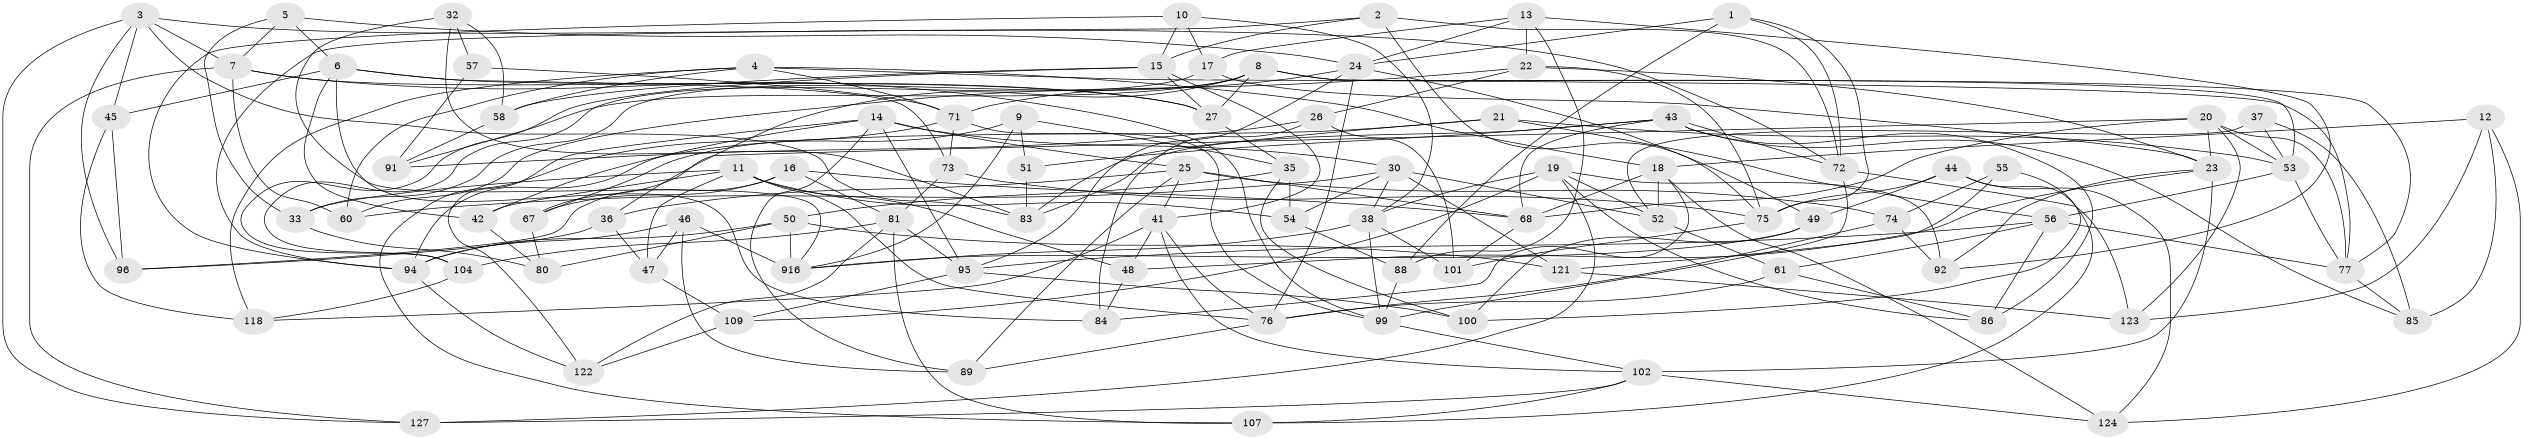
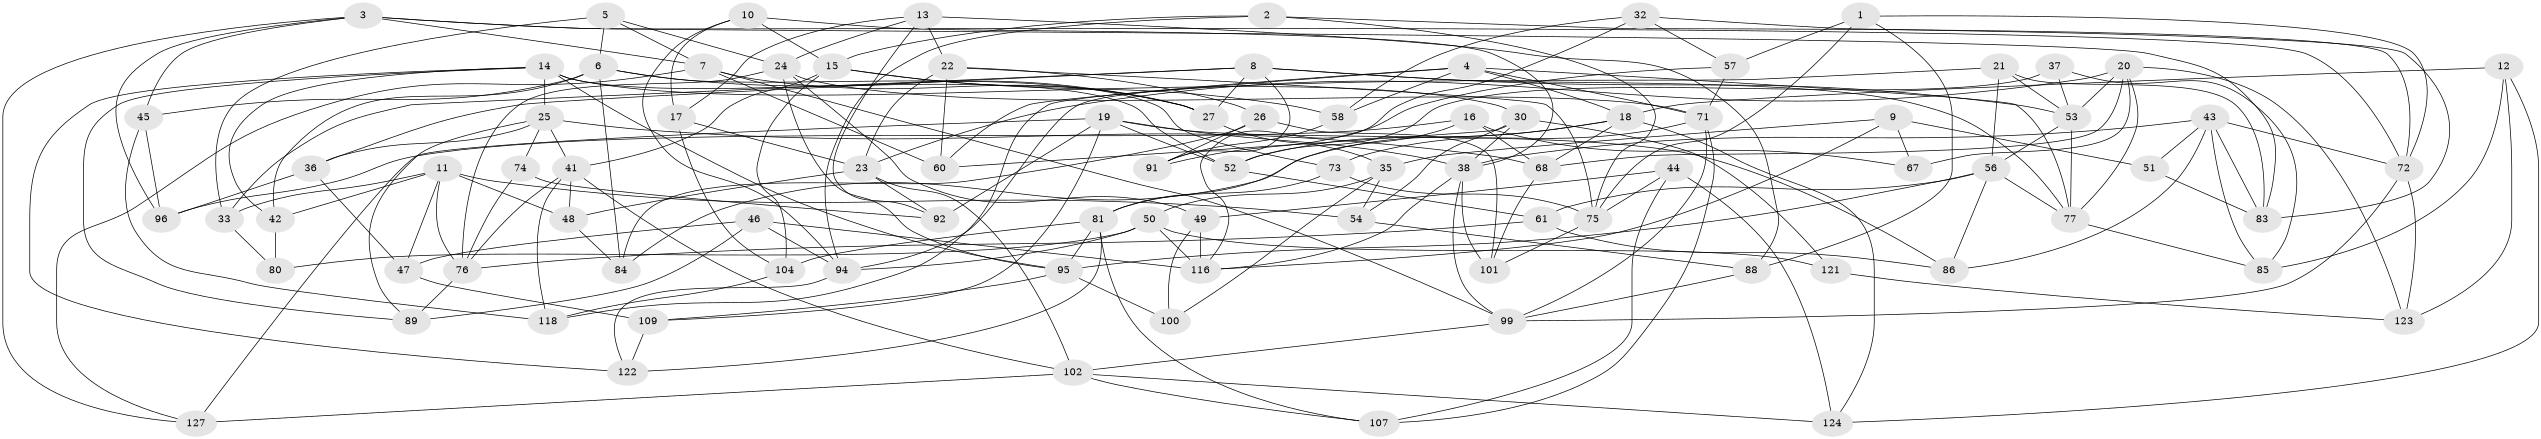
(1552, 40) -> (1783, 45)
(1562, 138) -> (1836, 138)
(2002, 169) -> none
(1583, 205) -> (896, 85)
(536, 246) -> none
(791, 271) -> (1201, 271)
